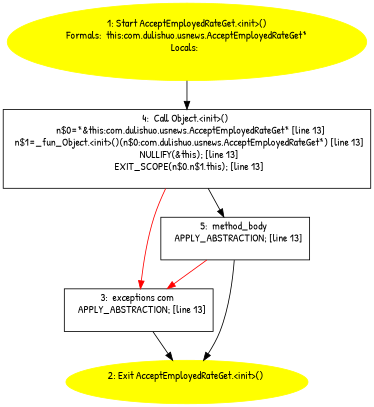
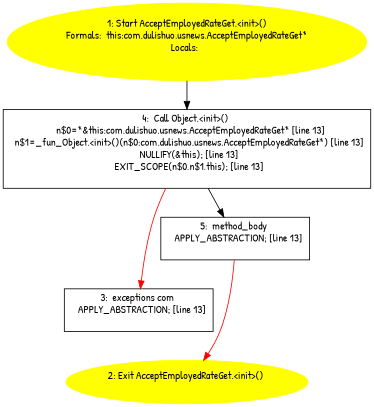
(190, 272) -> none
(227, 309) -> (227, 309)
(160, 343) -> none
